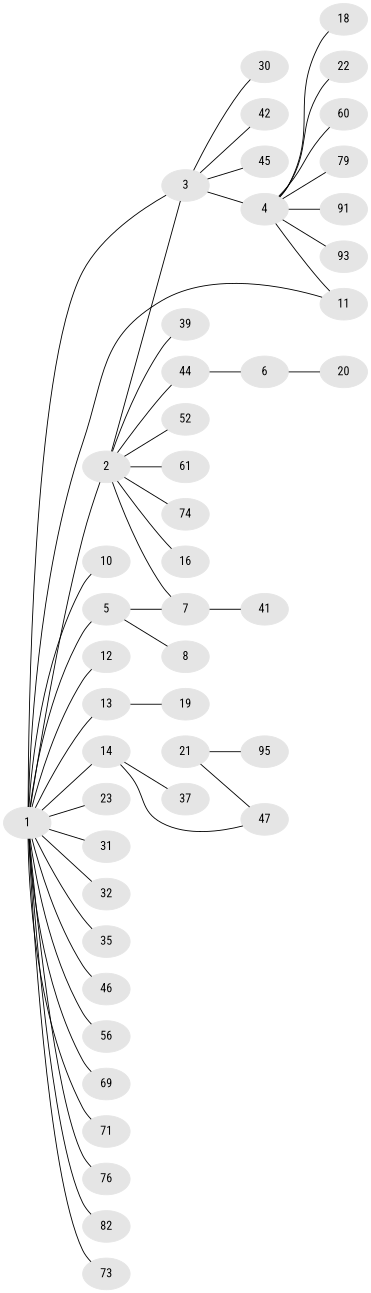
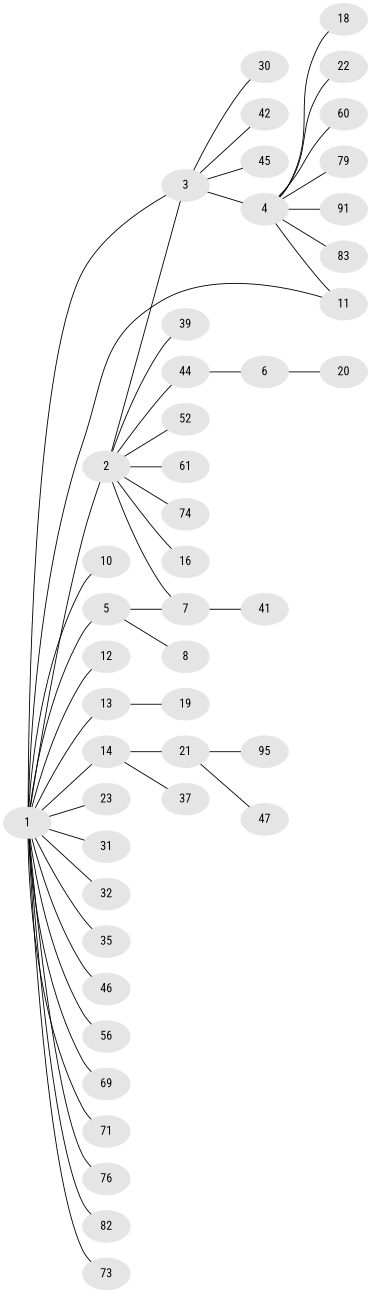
(344, 257) -> (344, 257)
(166, 825) -> (146, 752)
